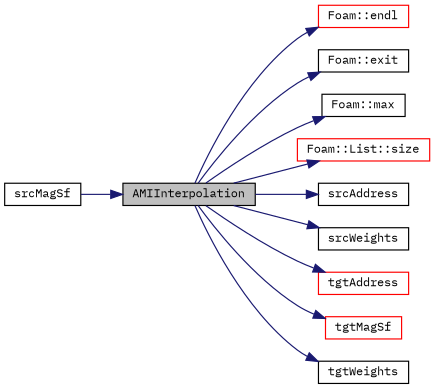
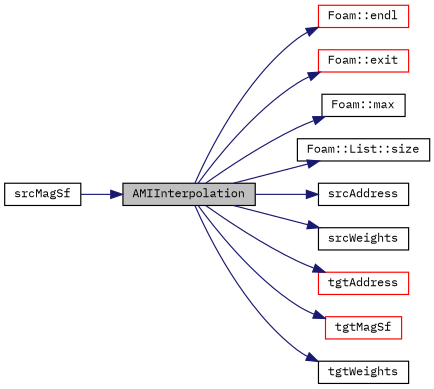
(364, 61) -> (364, 61)
(364, 150) -> (364, 150)
